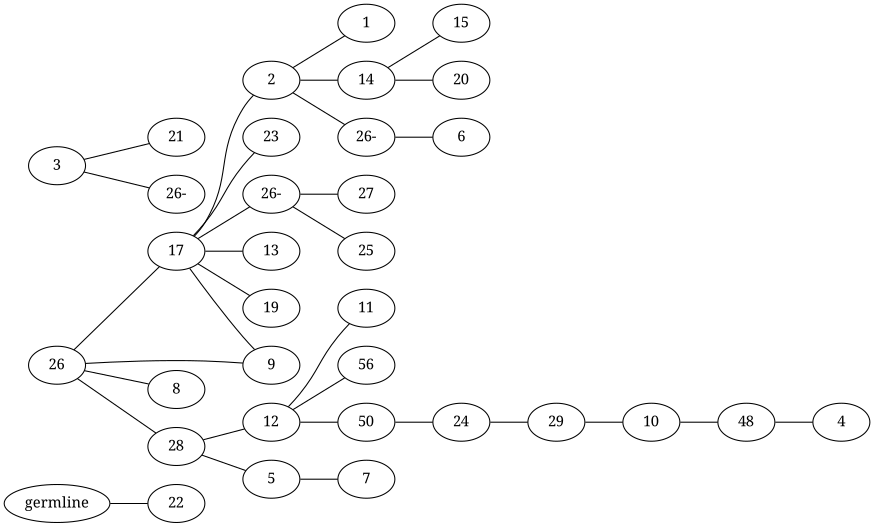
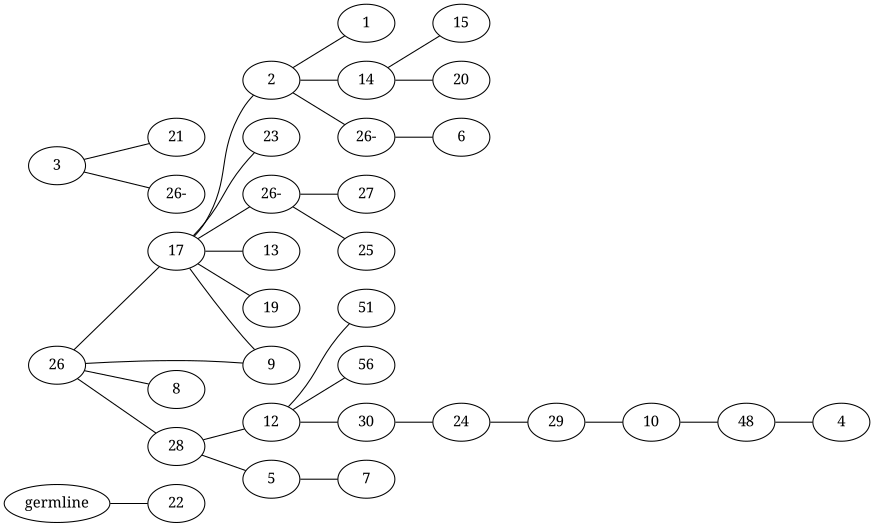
(366, 308) -> (366, 308)
(366, 422) -> (366, 422)
